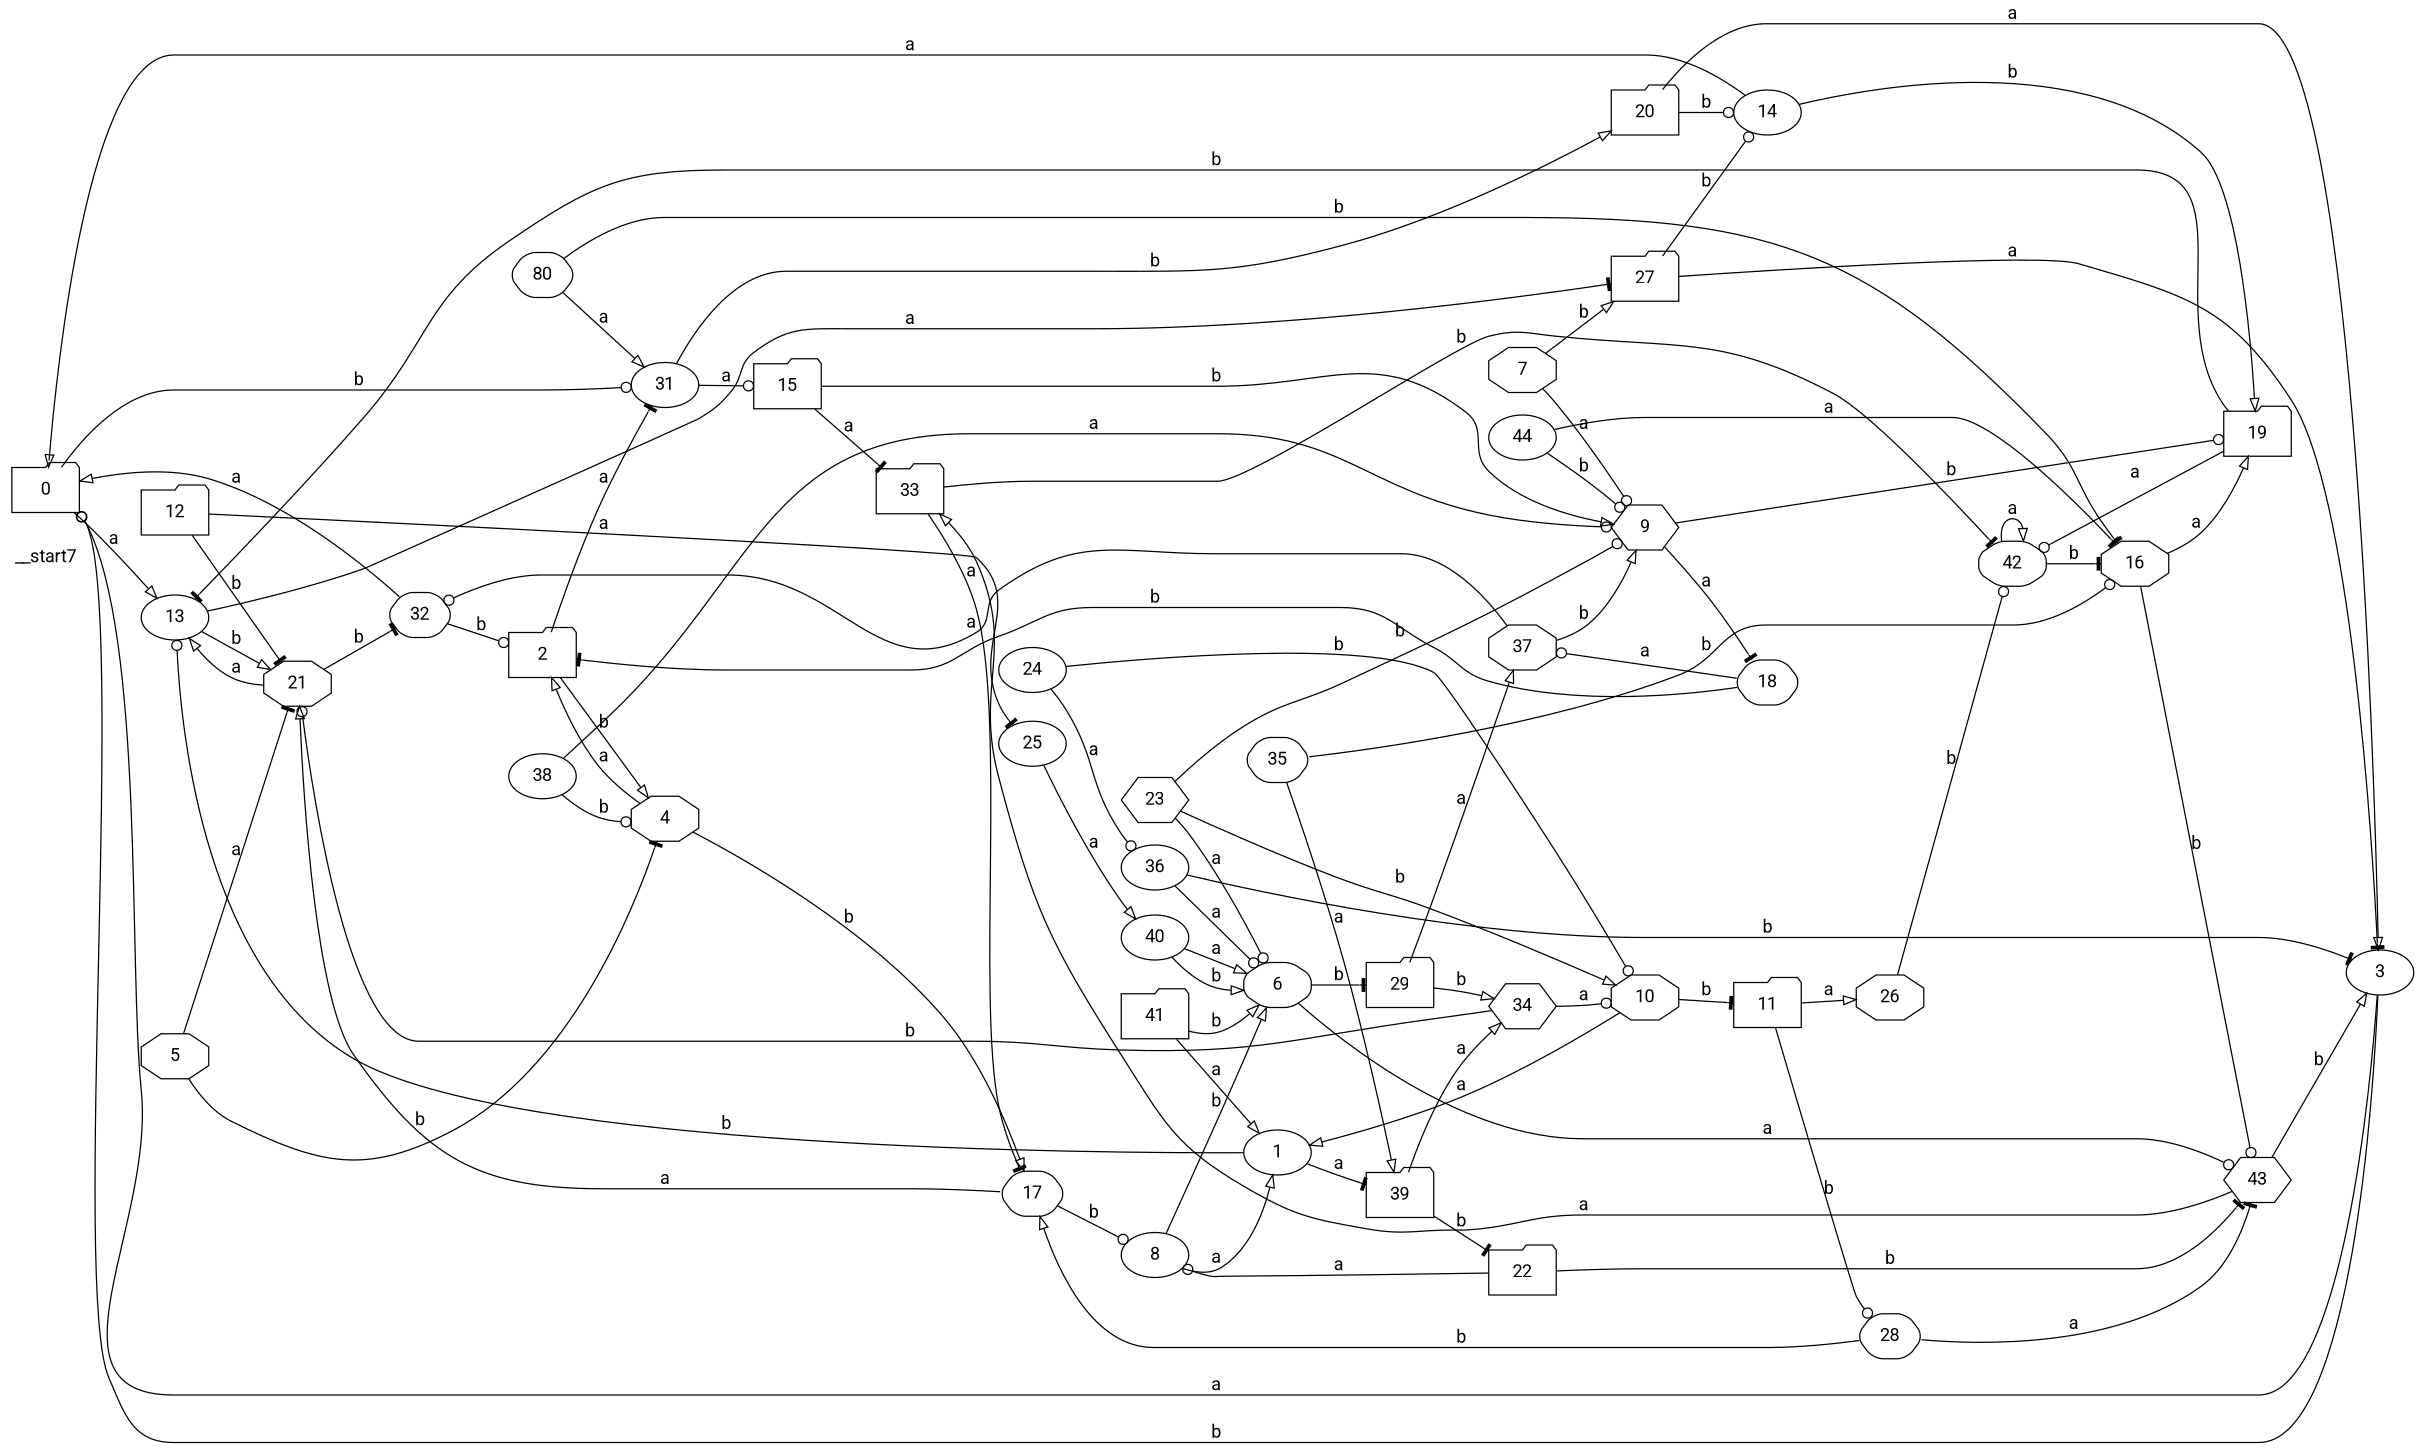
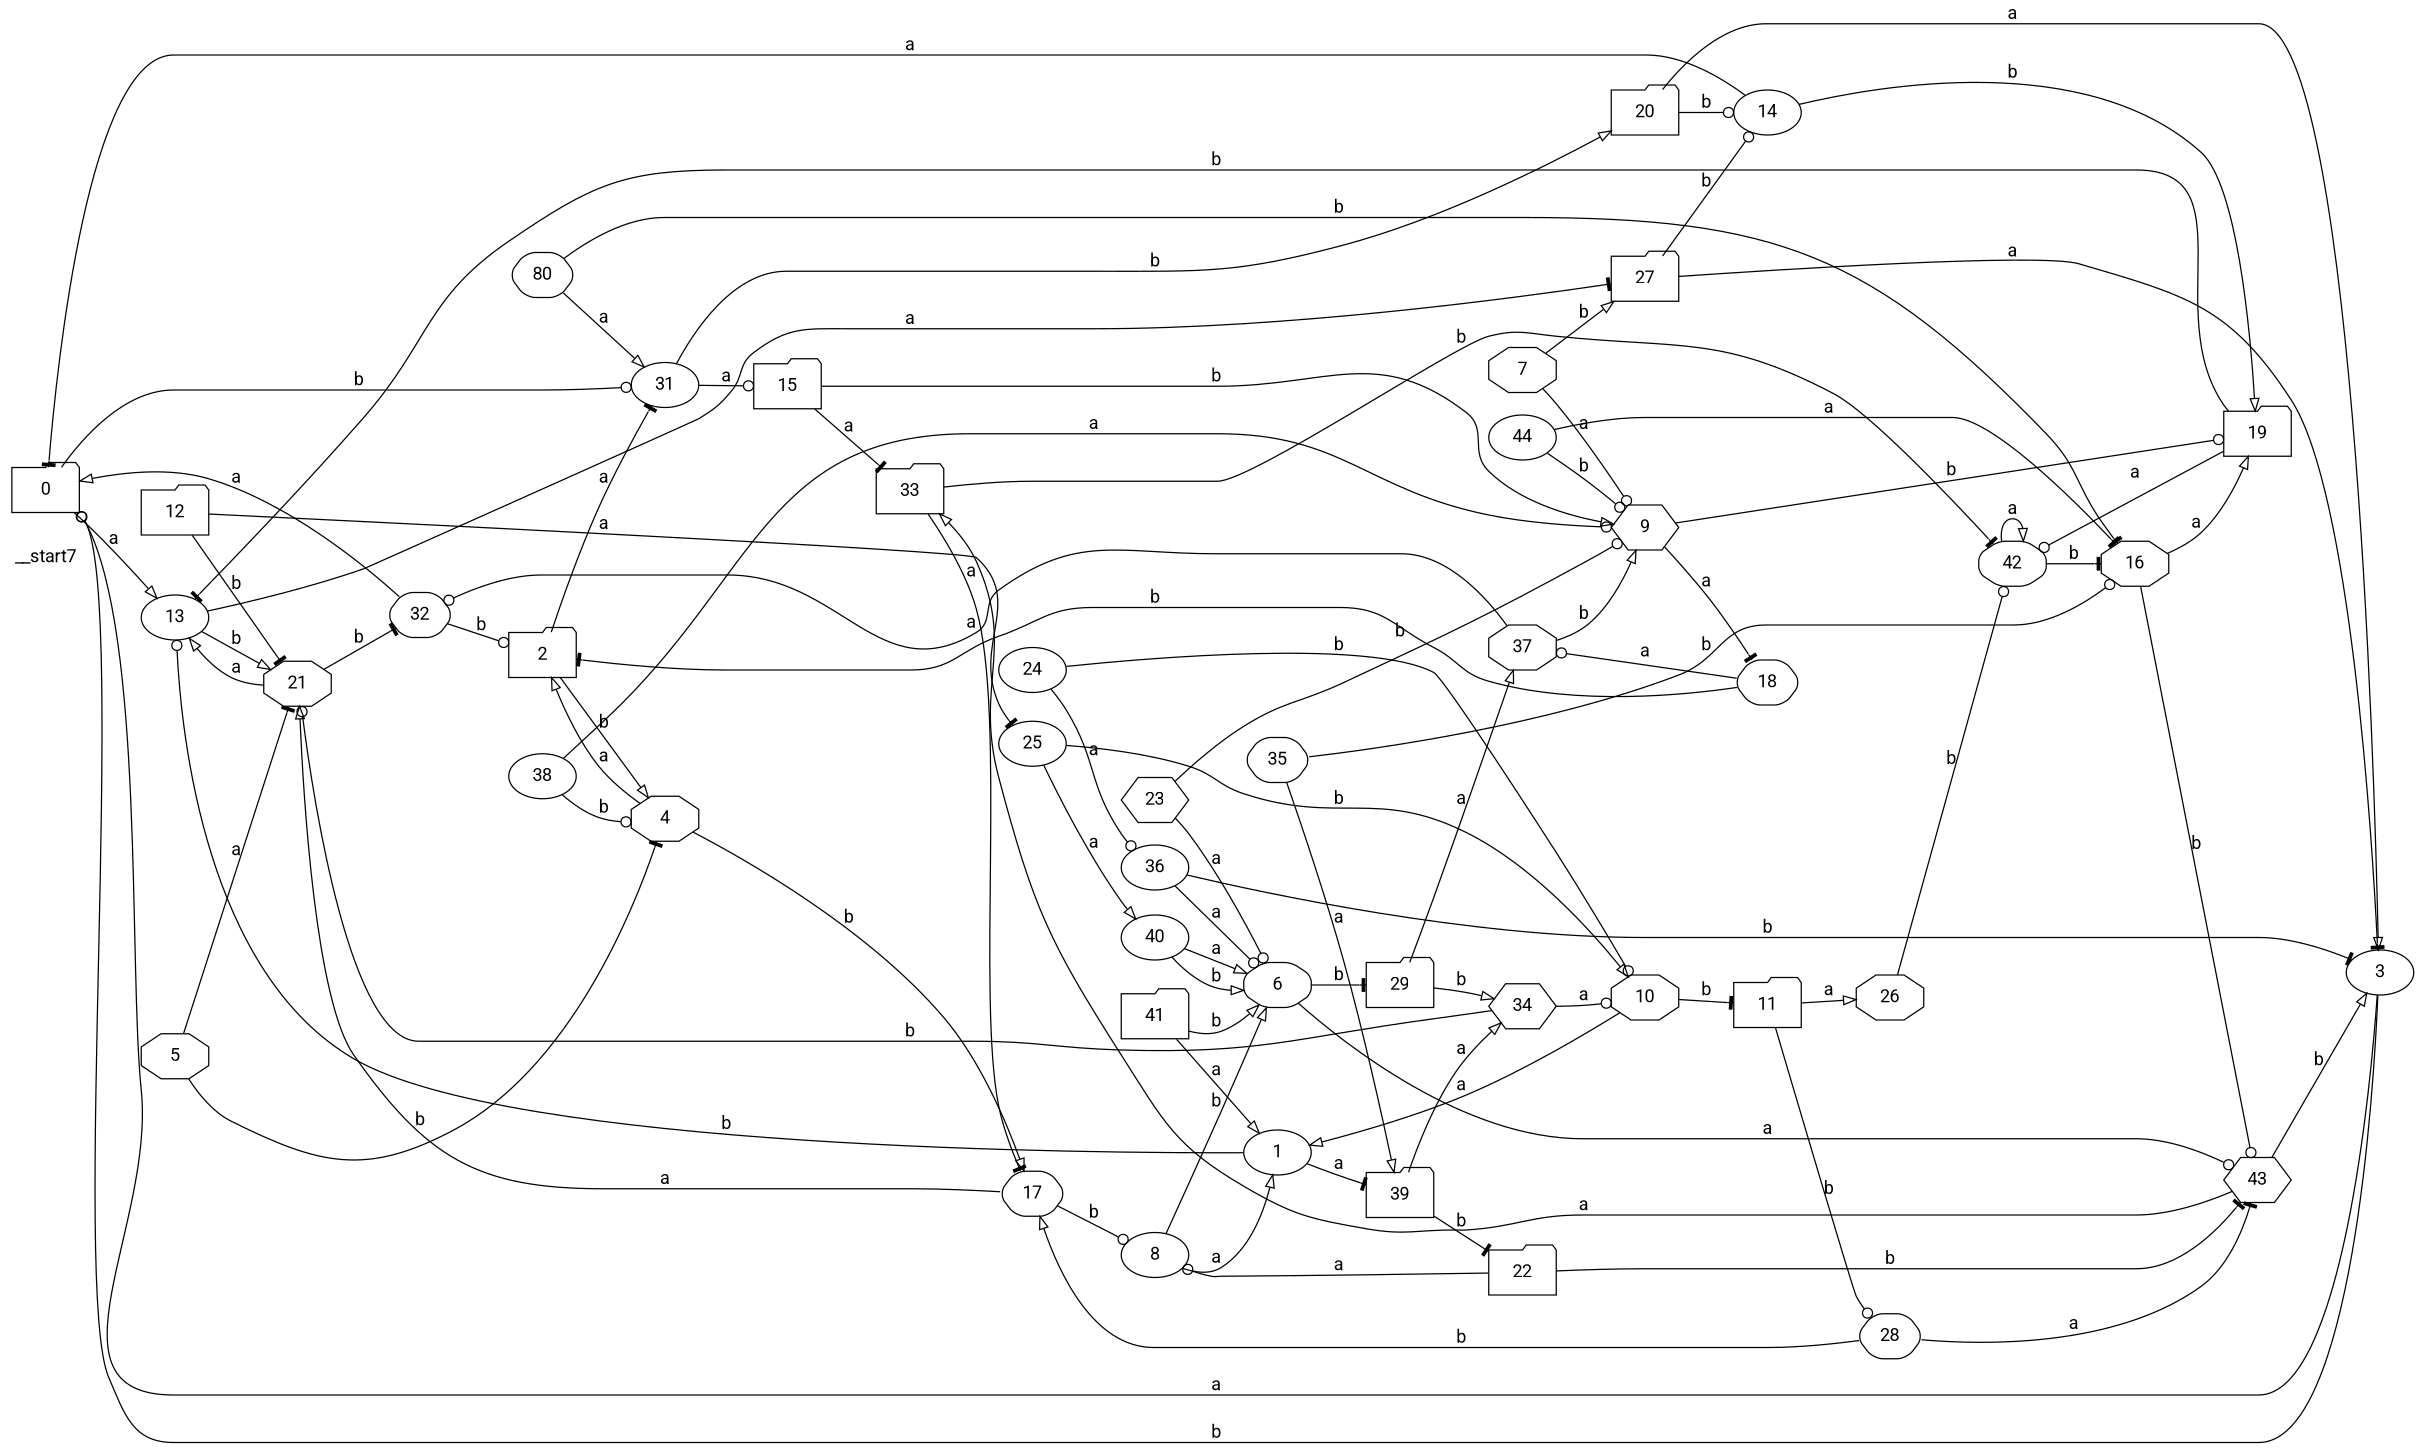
(744, 55) -> (744, 55)
(1392, 896) -> (1366, 808)
